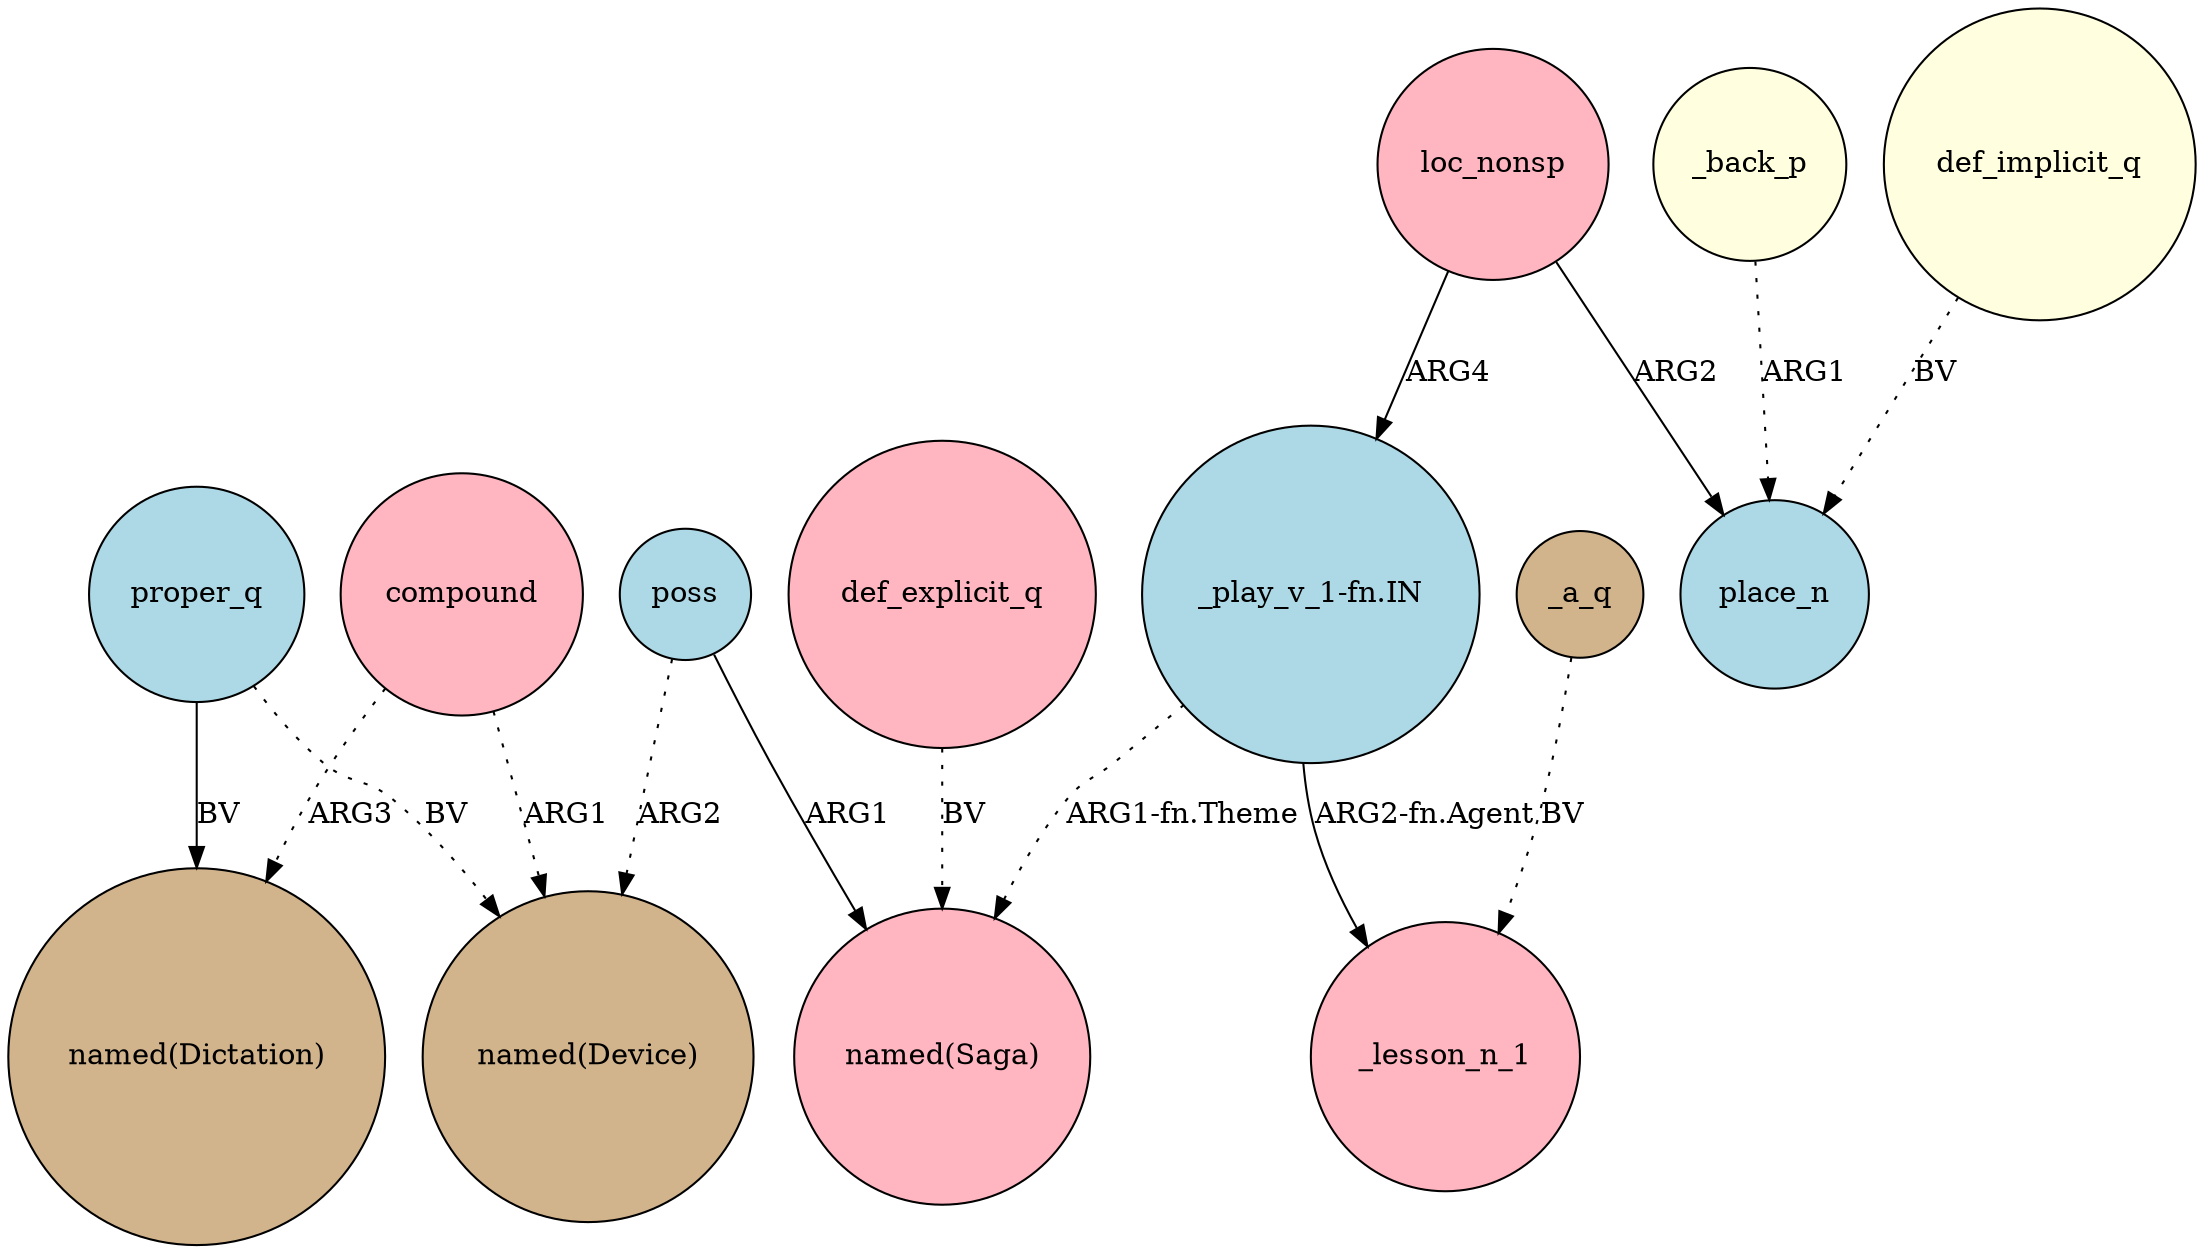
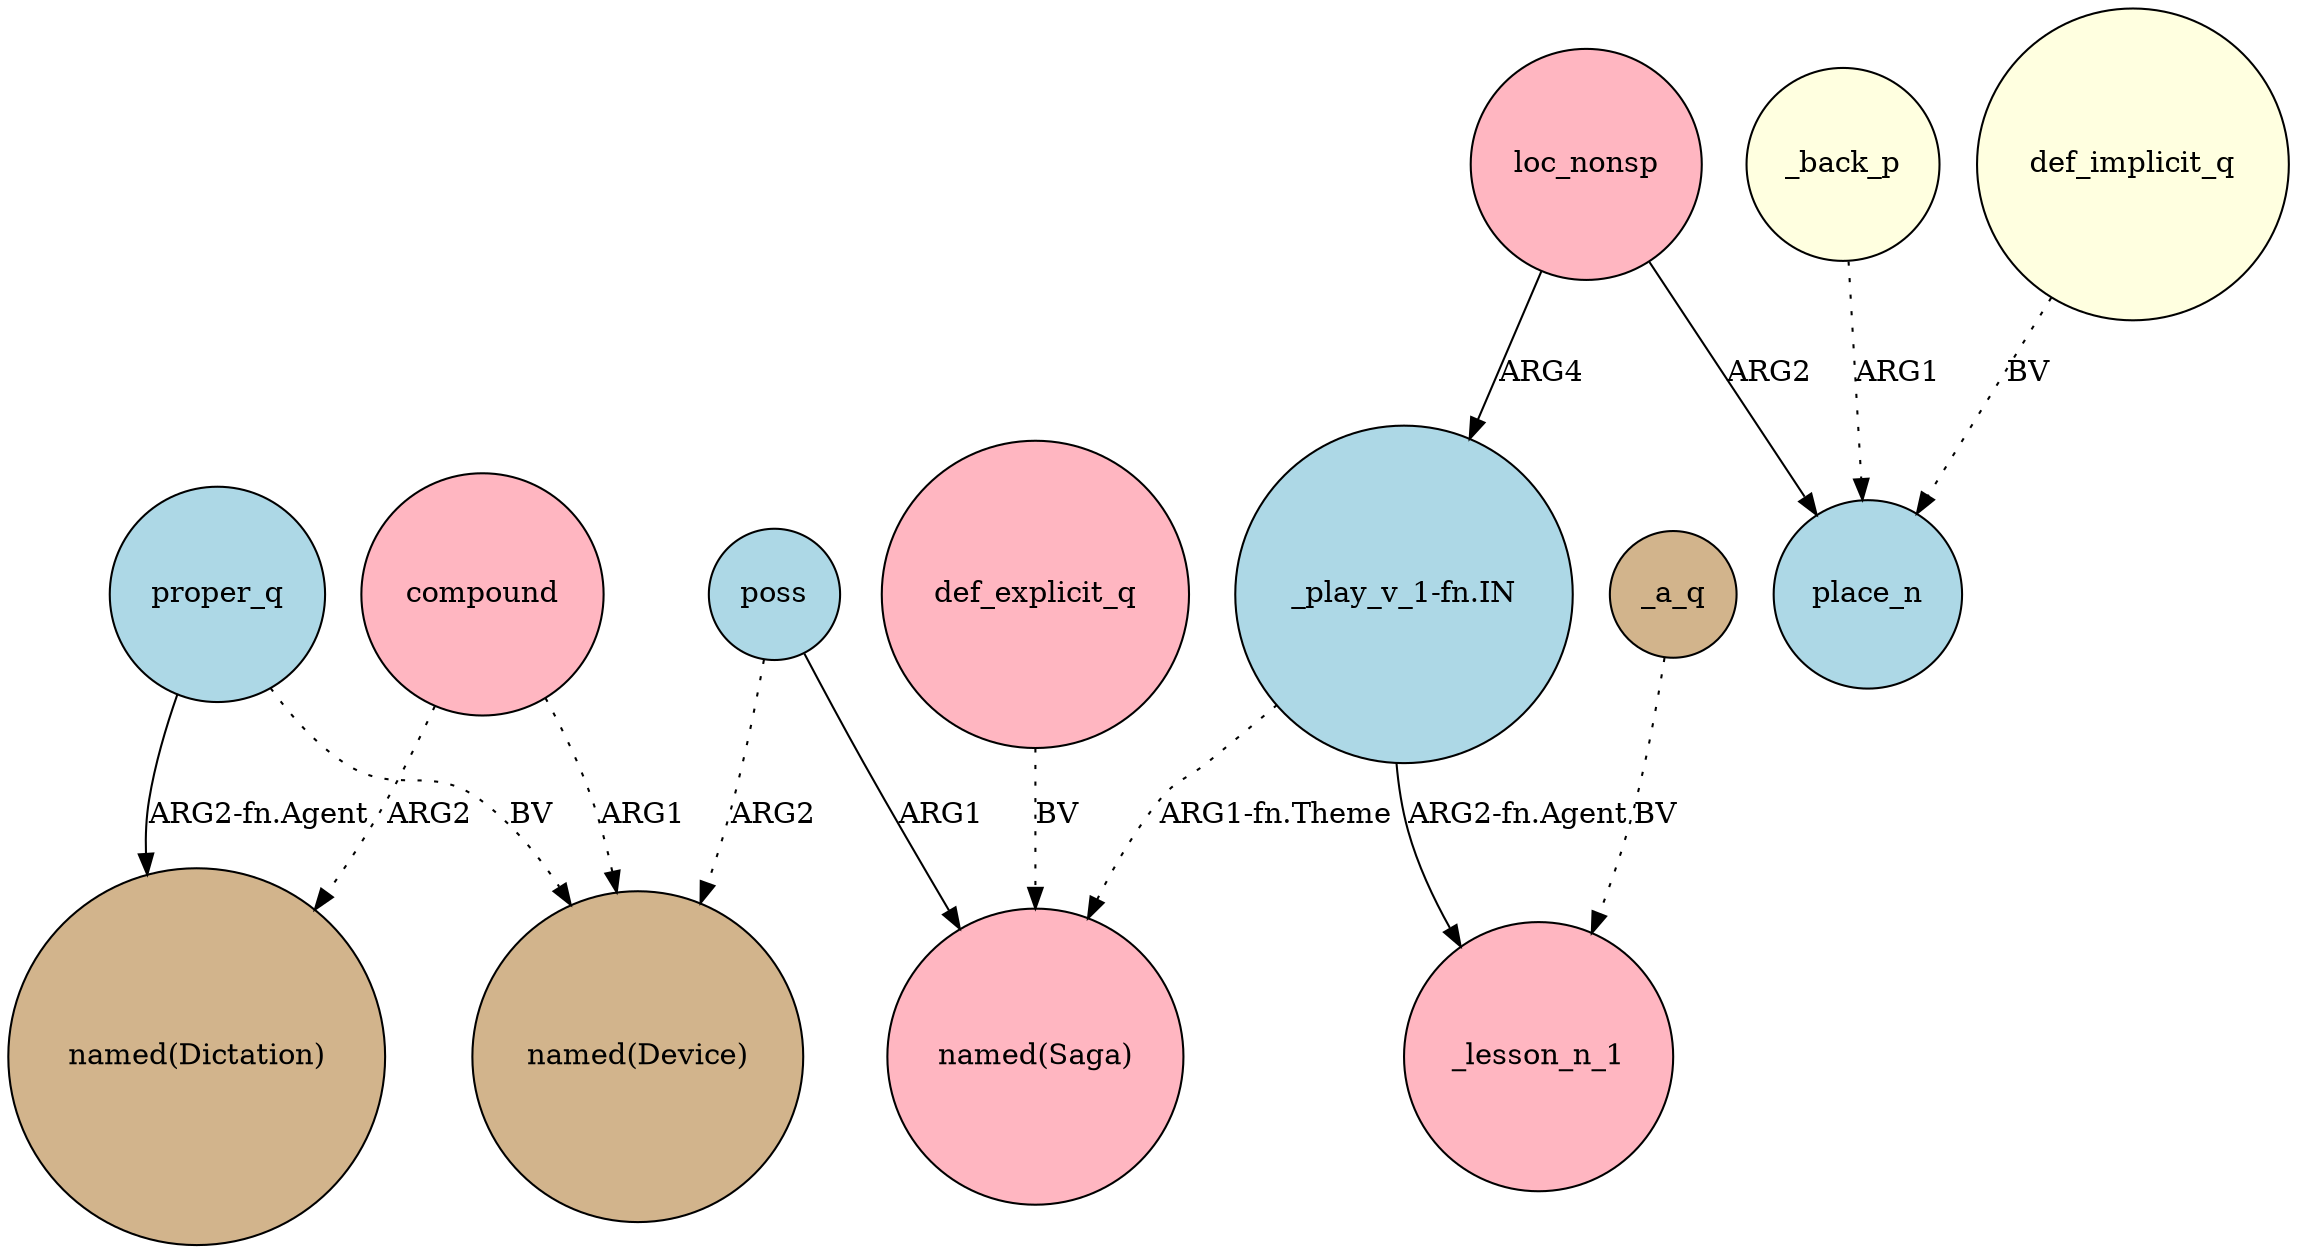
(218, 815) -> (259, 815)
(351, 815) -> (430, 815)
